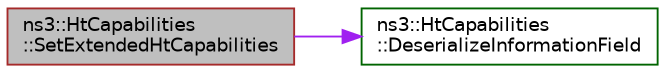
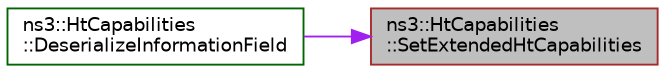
(318, 37) -> (327, 37)
